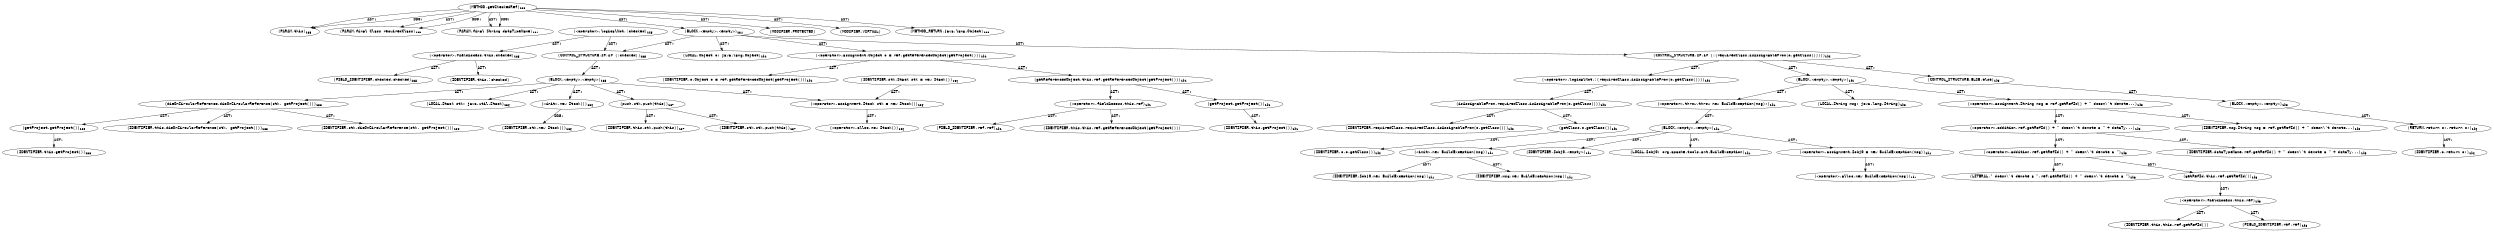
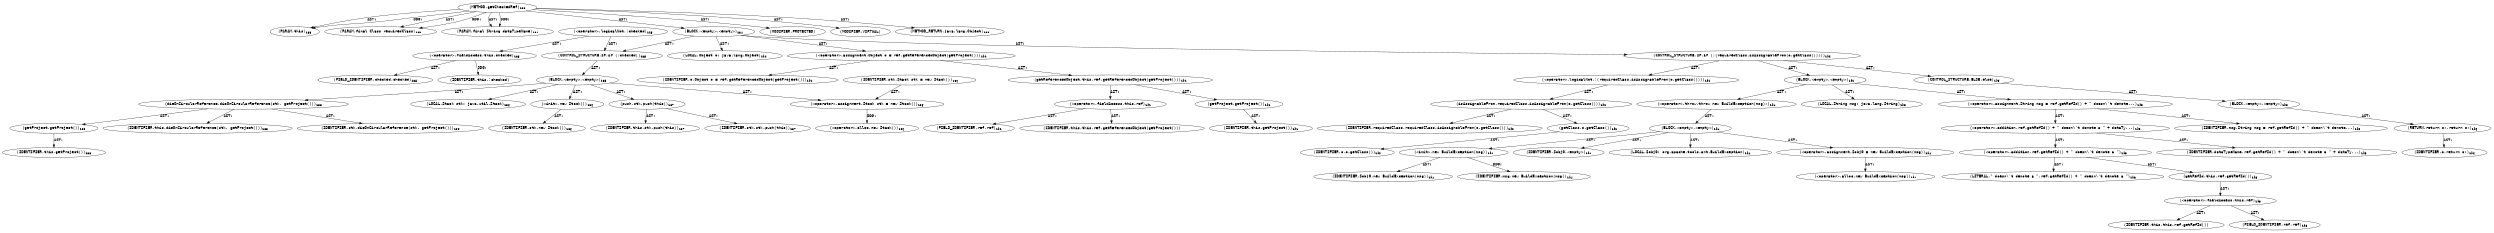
(483, 68) -> (483, 68)
(560, 116) -> (560, 116)
(873, 116) -> (873, 116)
(1499, 165) -> (1499, 165)
